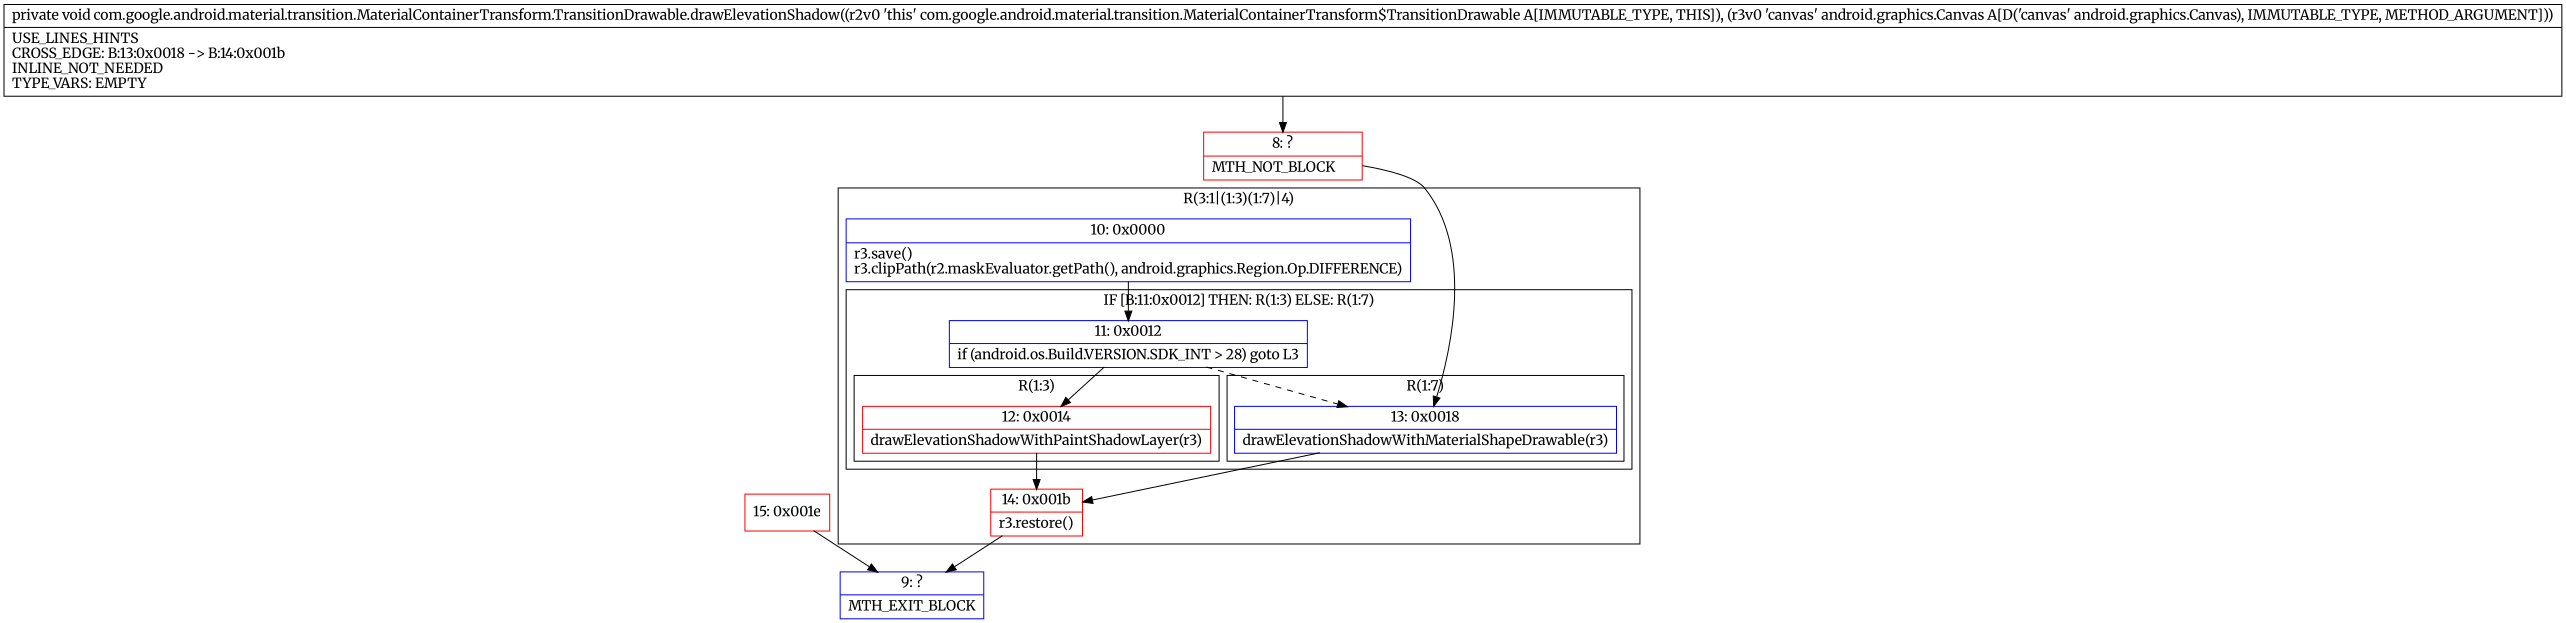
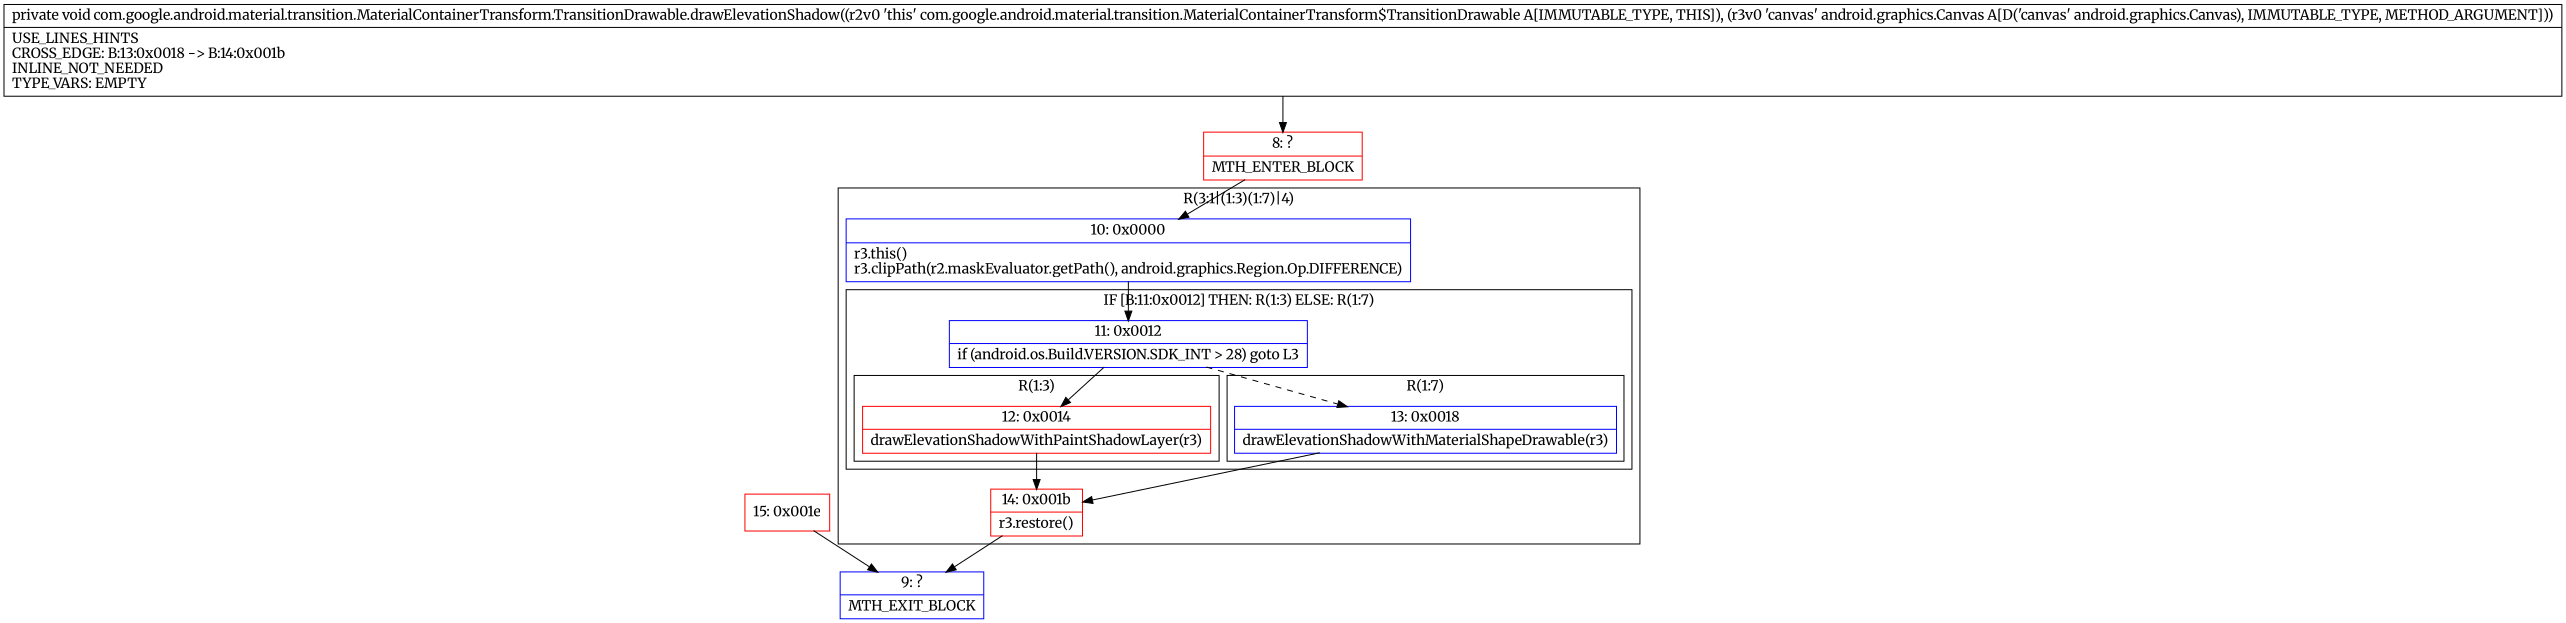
(1273, 168) -> (1283, 168)
(884, 254) -> (881, 254)
(1452, 257) -> (1216, 197)
